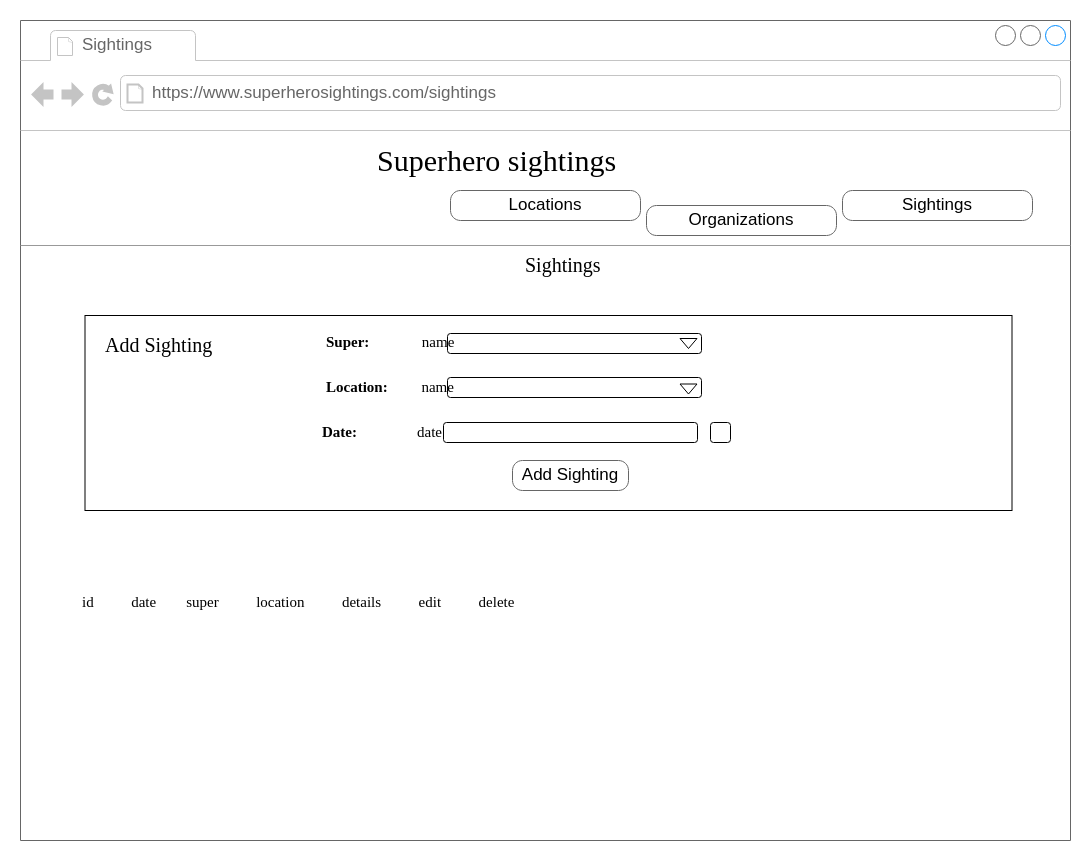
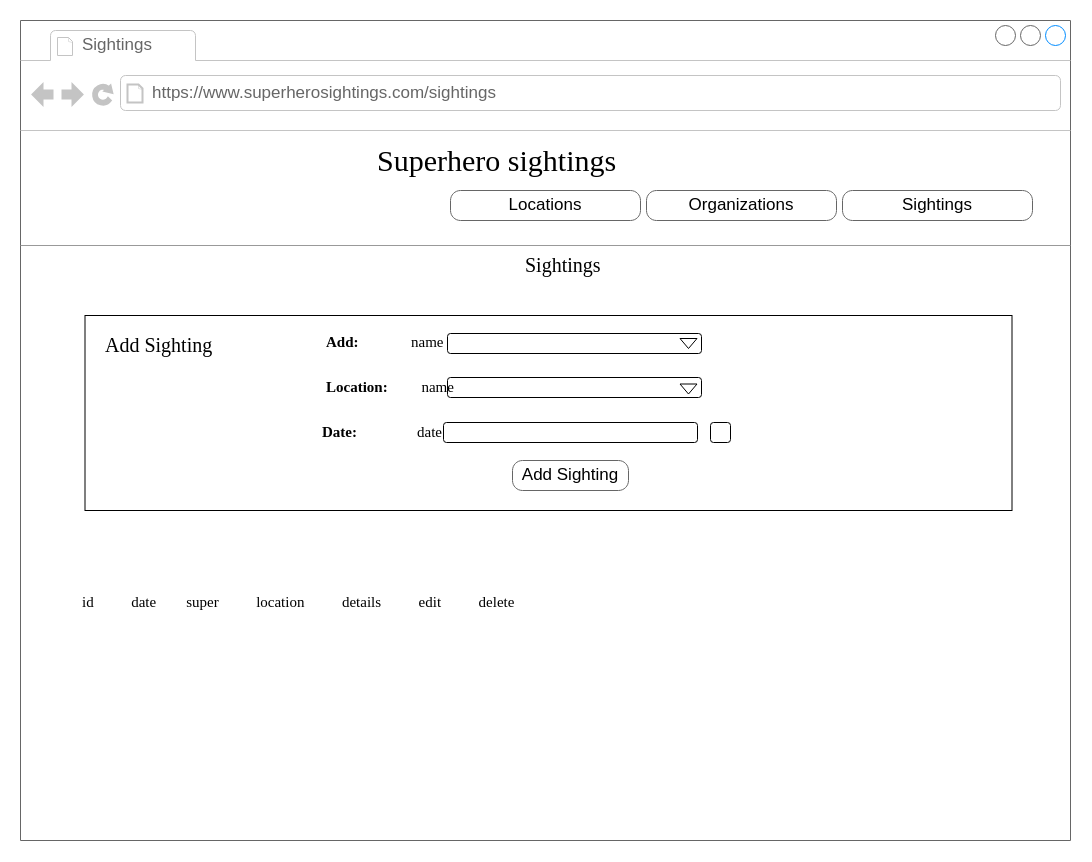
(742, 221) -> (742, 206)
(414, 343) -> (405, 343)
